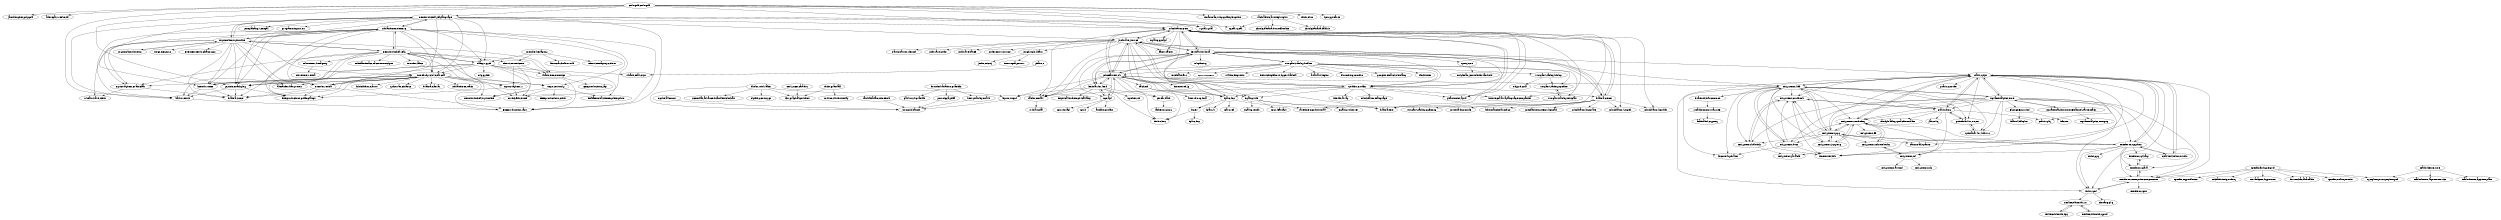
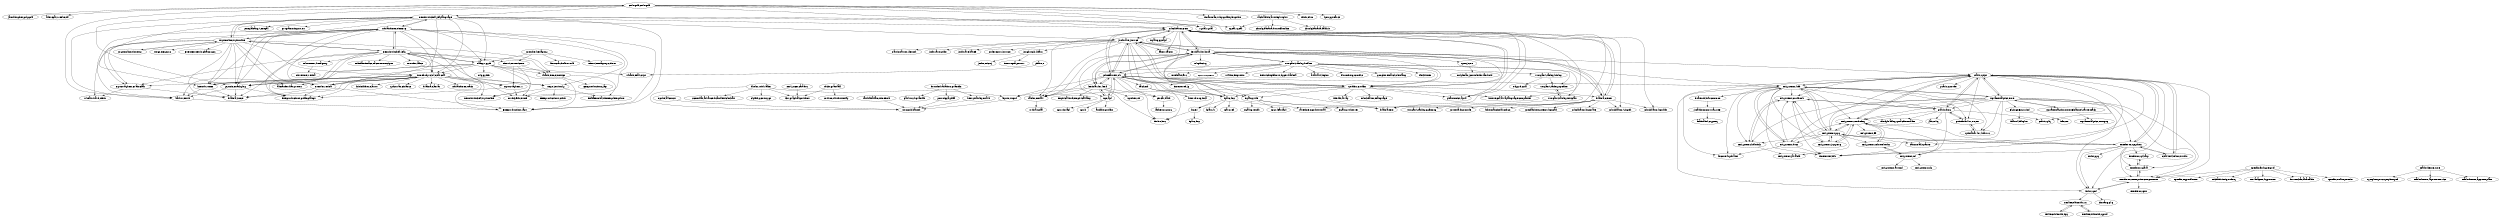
(329, 7) -> (328, 7)
none -> (1233, 82)
(2322, 173) -> none
